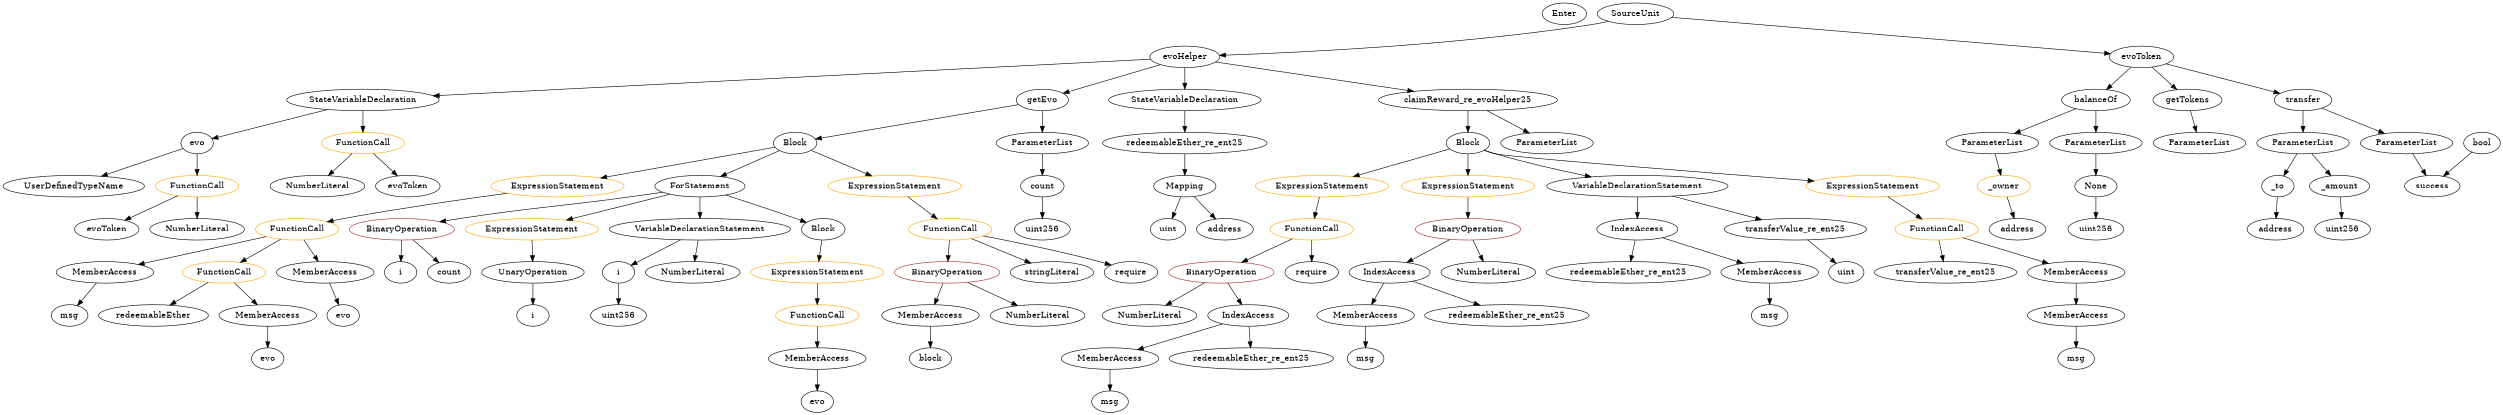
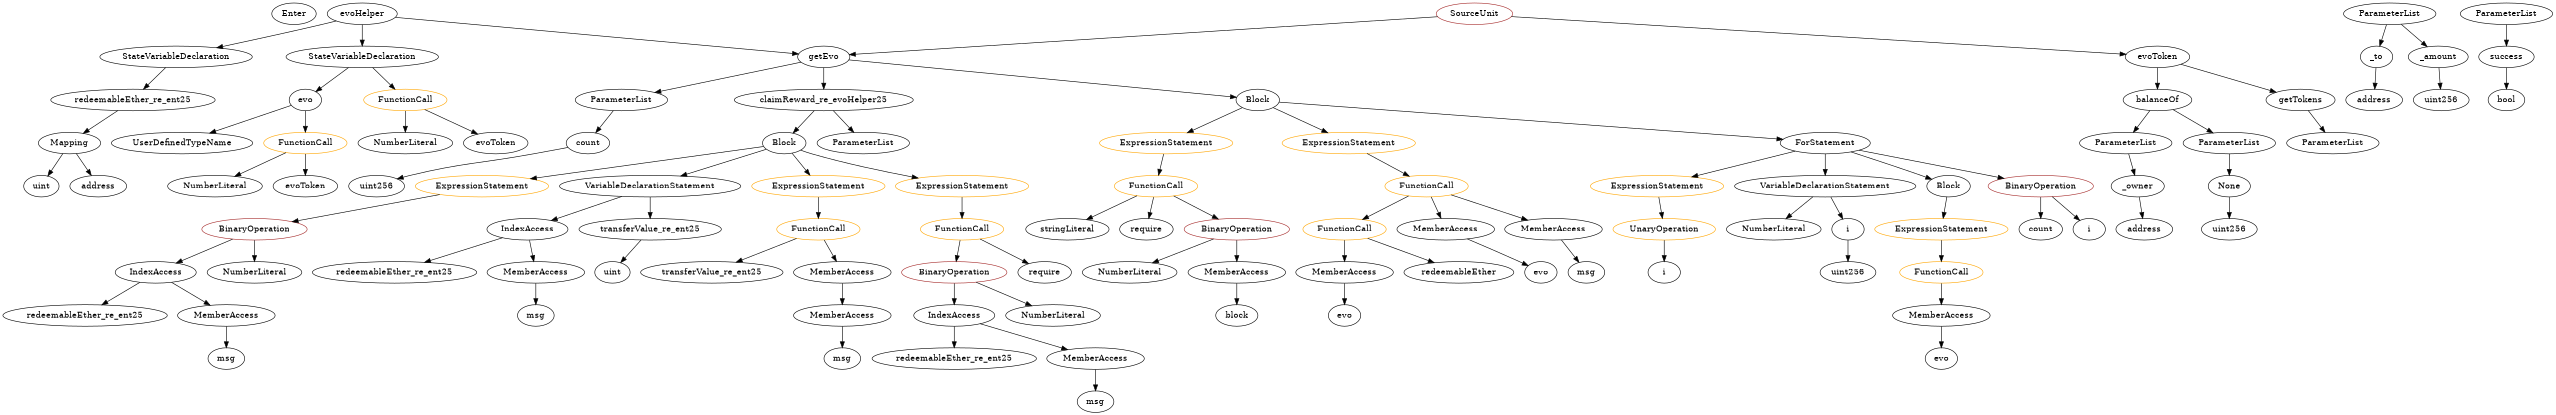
(1636, 14) -> (1474, 14)
(1418, 44) -> (1147, 35)
(1312, 76) -> (824, 75)
(2303, 100) -> none
(2460, 162) -> (2506, 75)
(2004, 186) -> (2138, 186)
(533, 272) -> (1664, 229)
